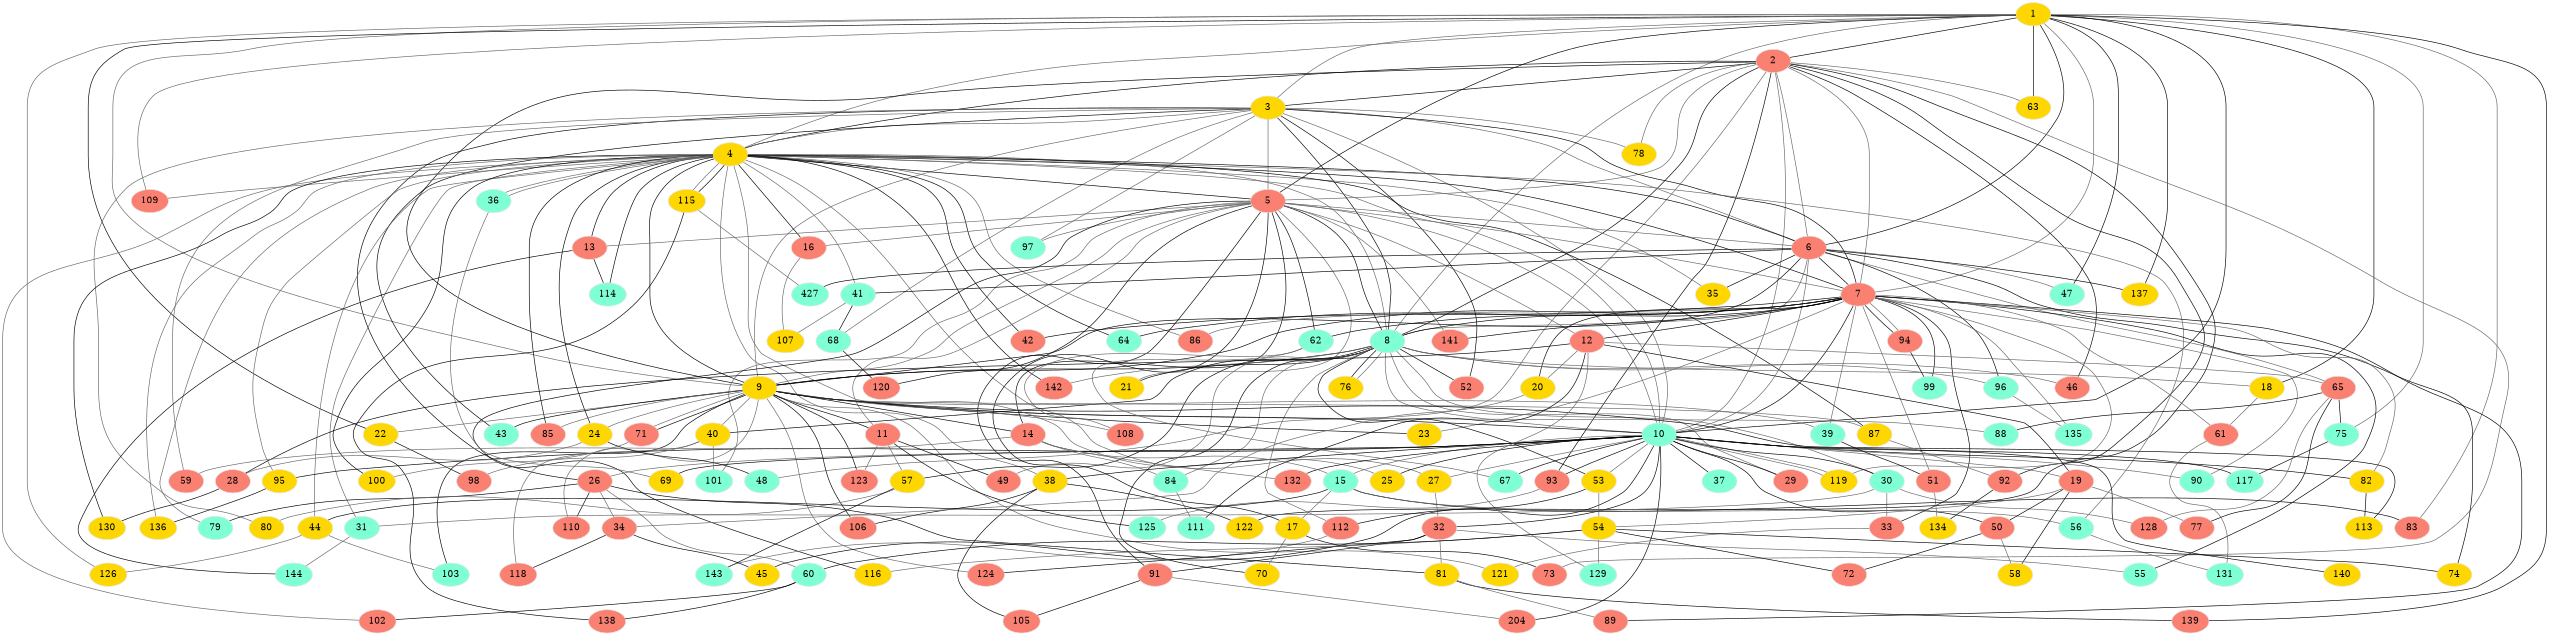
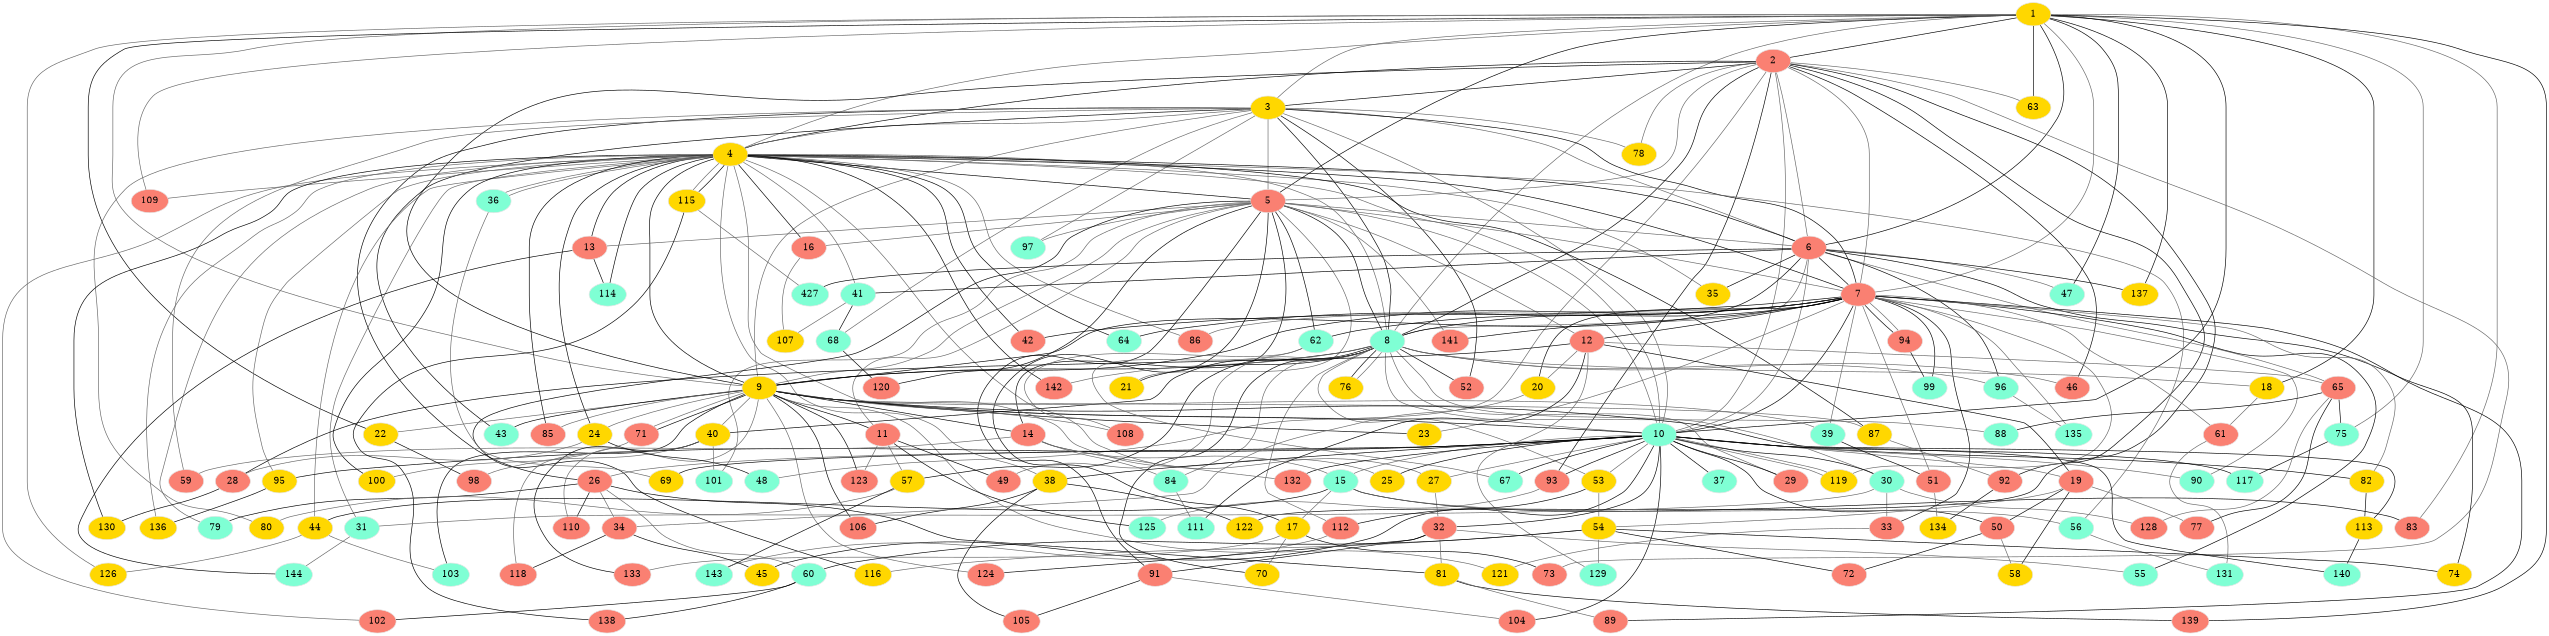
(1475, 431) -> (1475, 431)
none -> (2352, 554)
none -> (632, 575)
(2342, 575) -> (2342, 575)
(1517, 621) -> (1517, 621)
